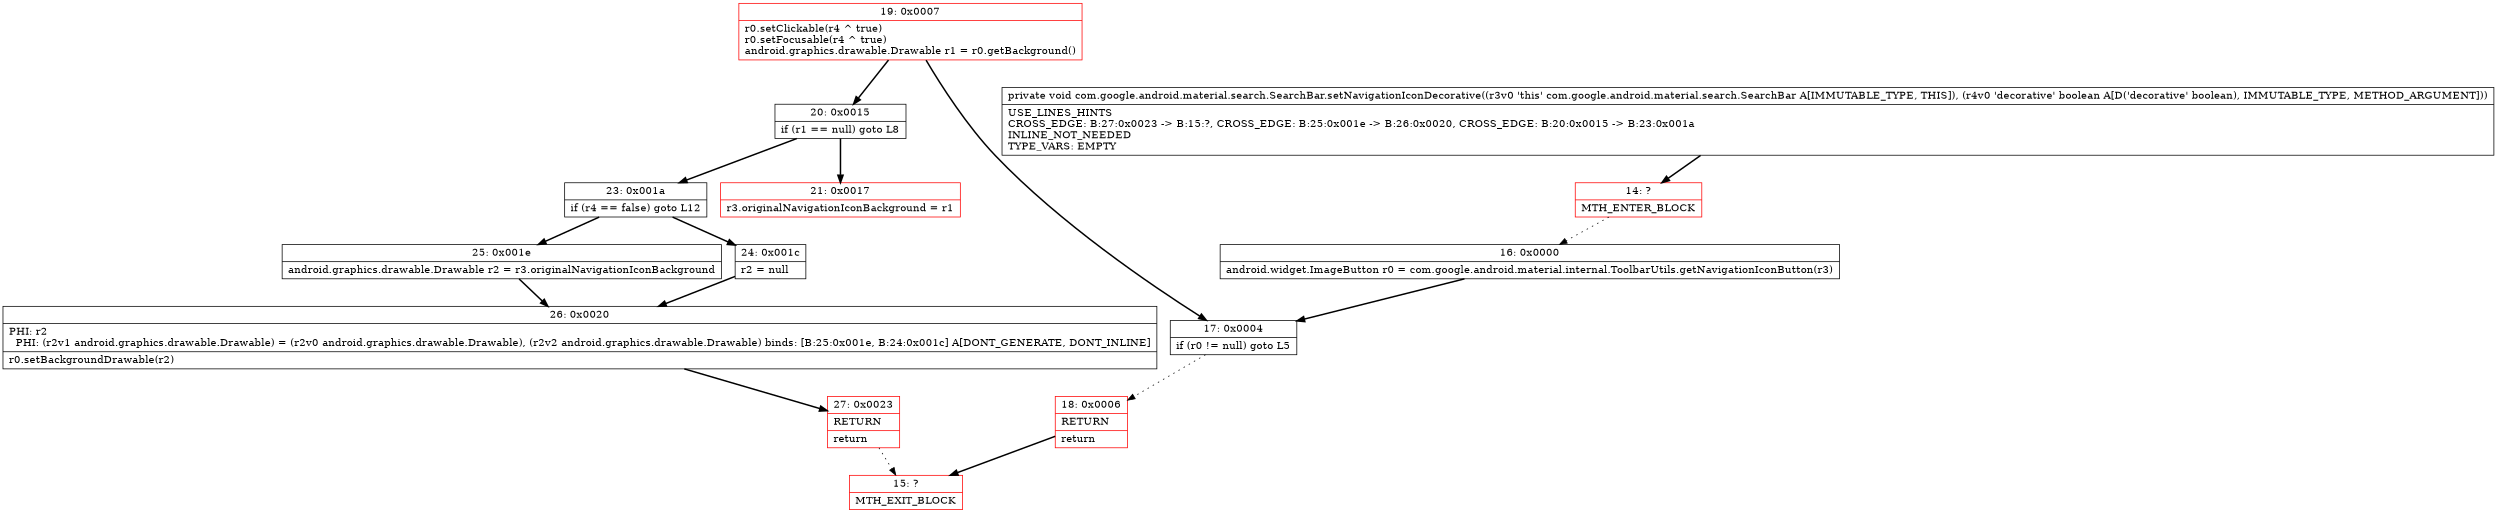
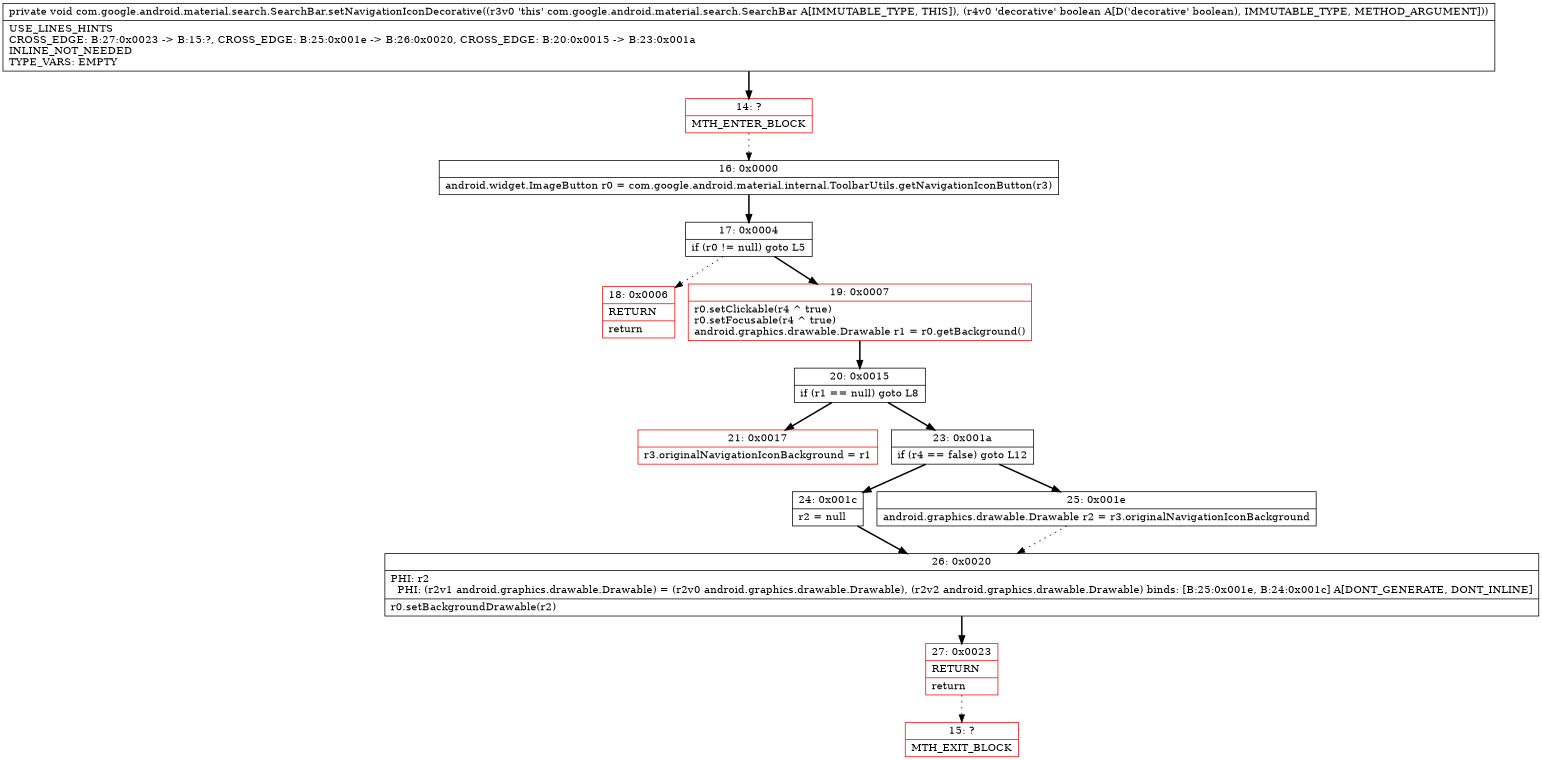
(1047, 204) -> (792, 268)
(531, 290) -> (1045, 538)
(1006, 454) -> none
